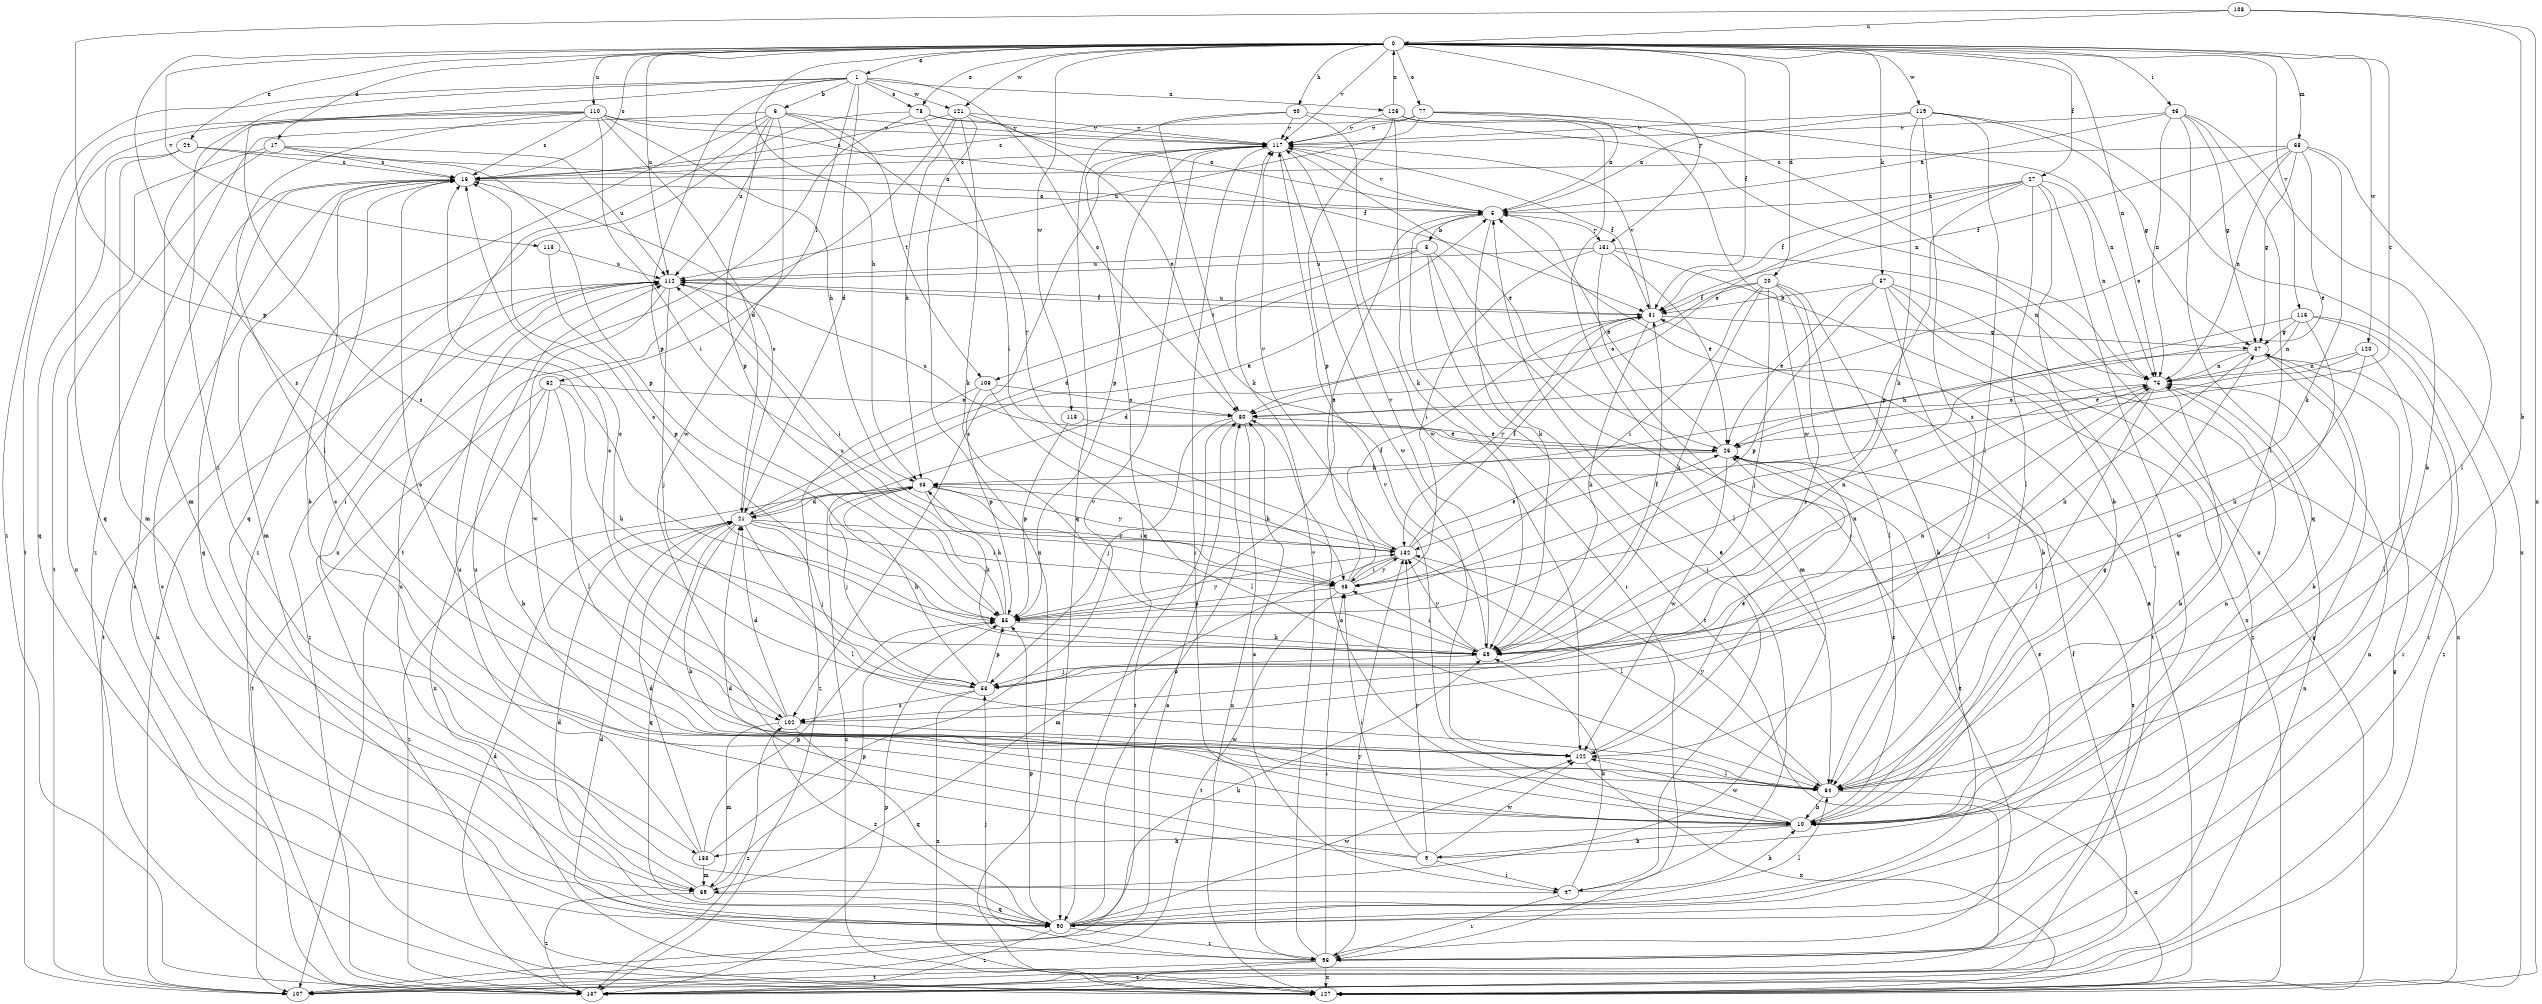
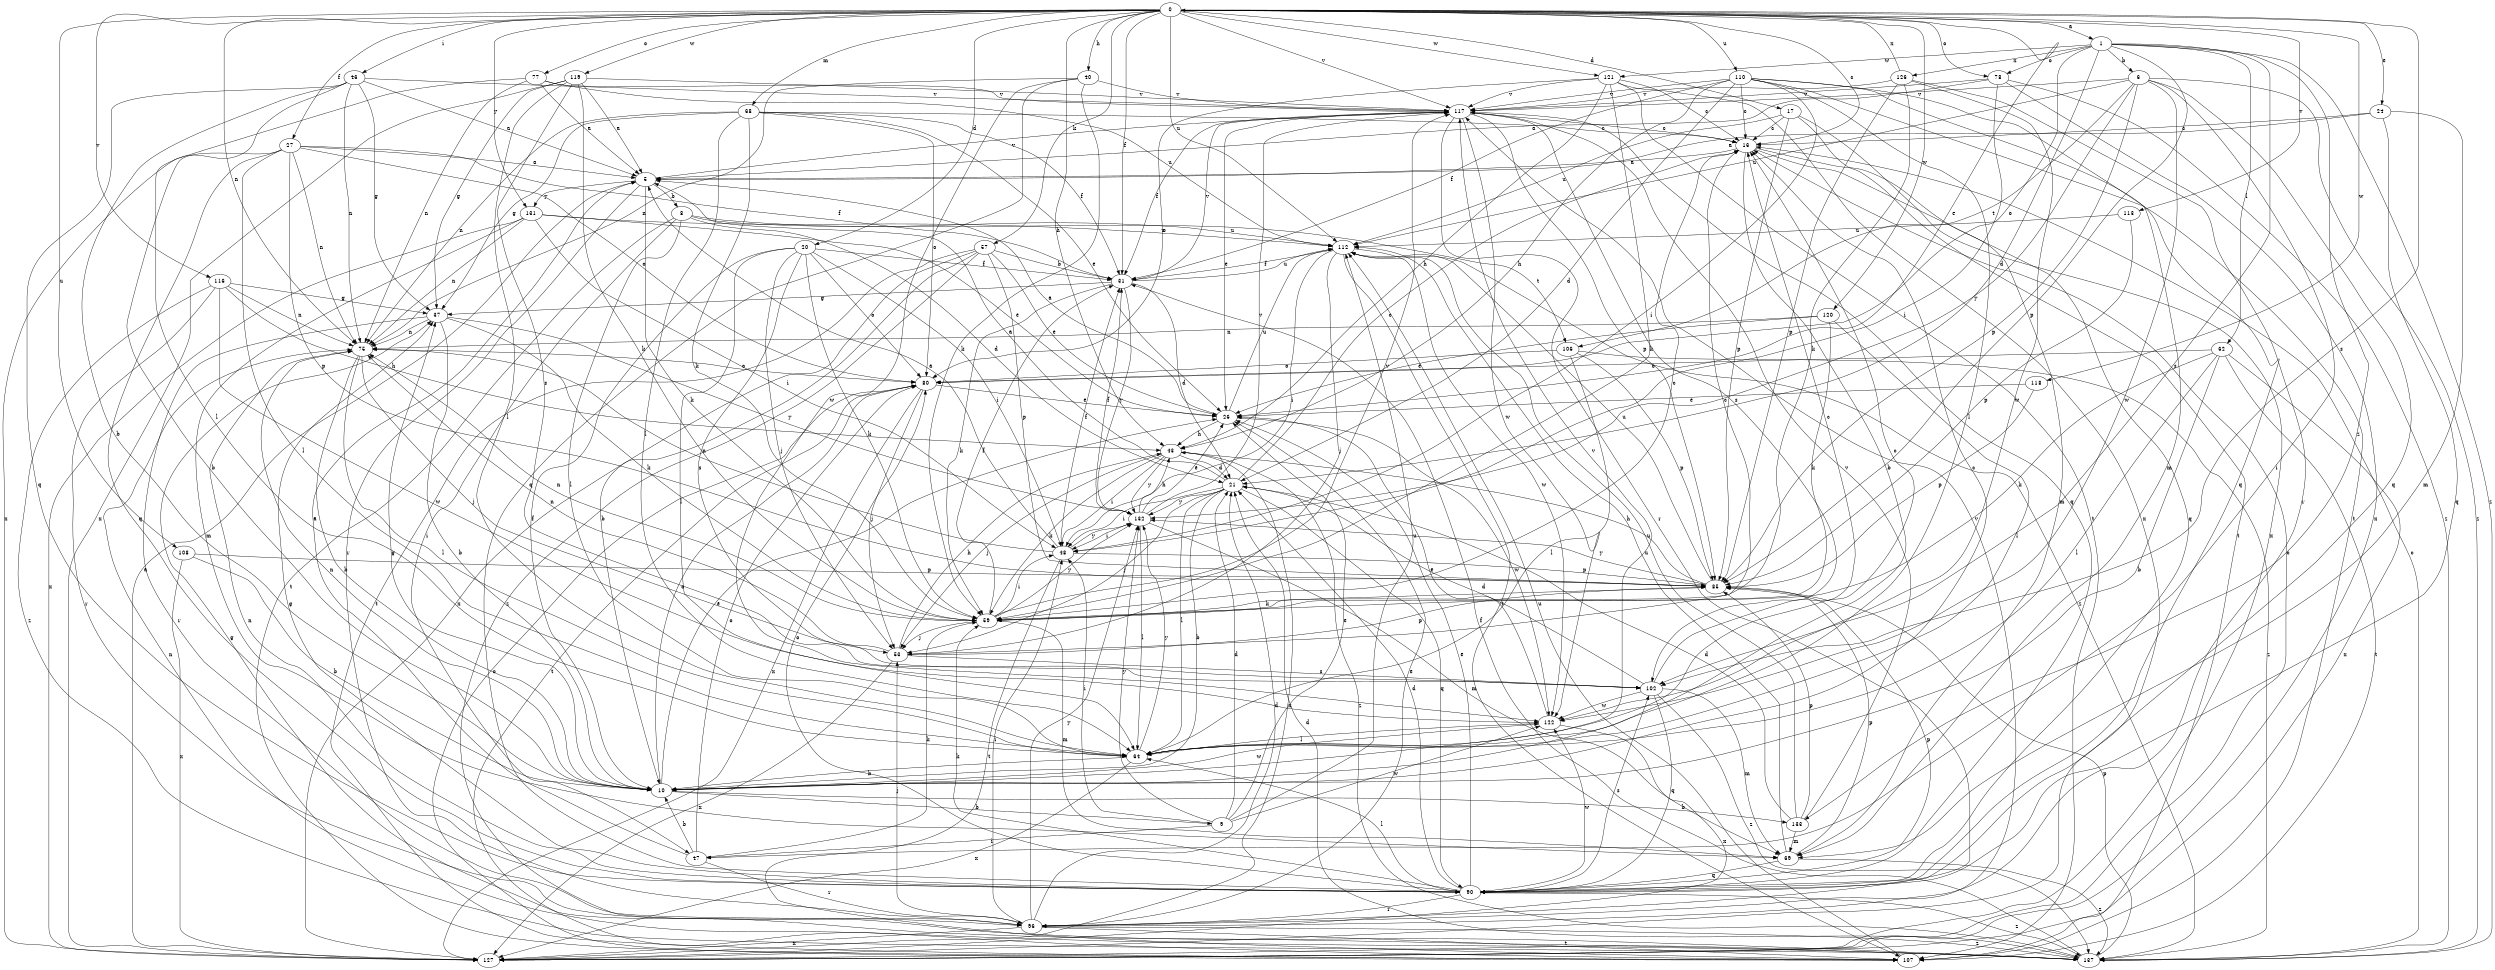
(1818, 27) -> (334, 15)
(947, 145) -> none
(1939, 553) -> (533, 519)
(2072, 605) -> (425, 624)
none -> (1303, 837)
